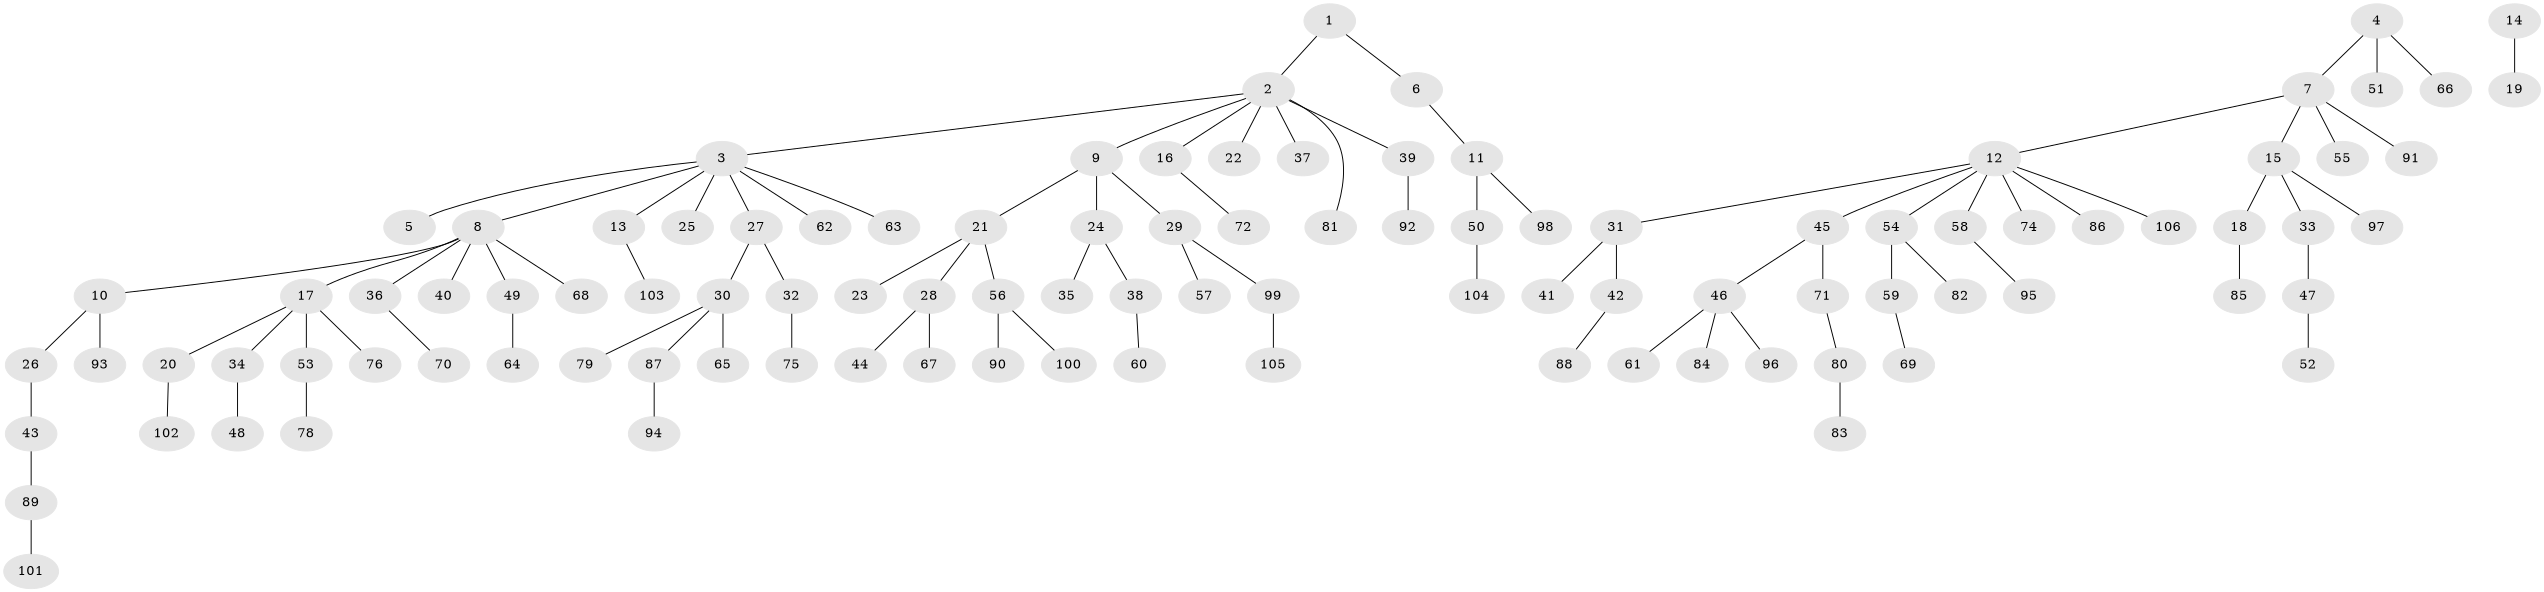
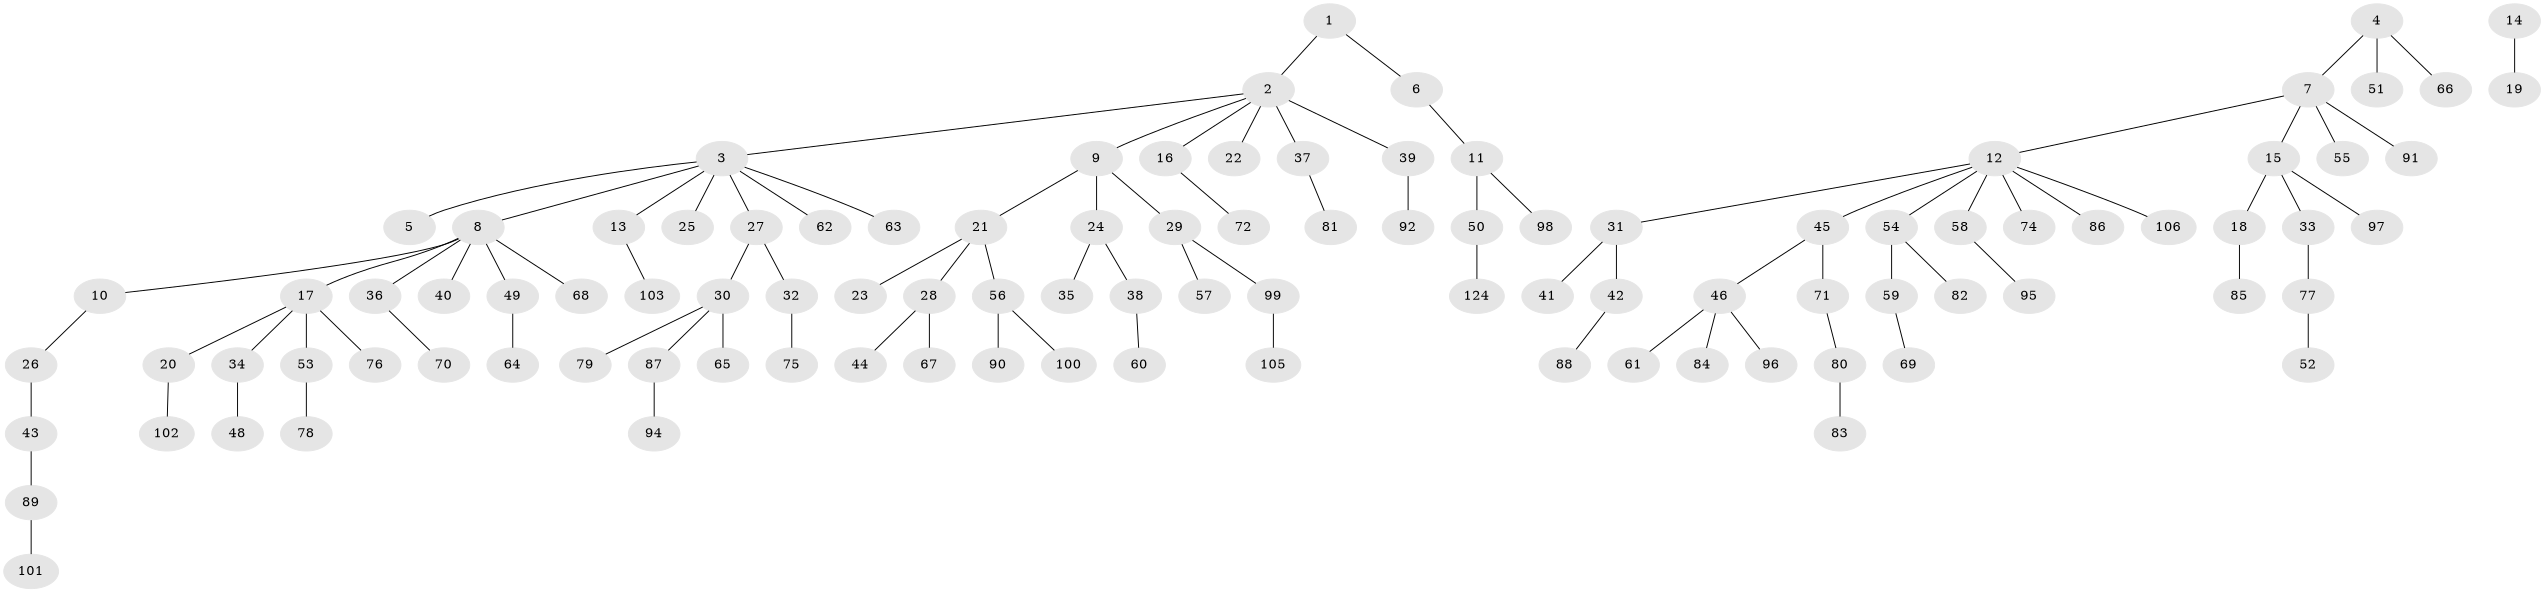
(1339, 144) -> (1317, 193)
(1477, 296) -> (1477, 296)
(2308, 296) -> (2308, 296)
(100, 365) -> none
